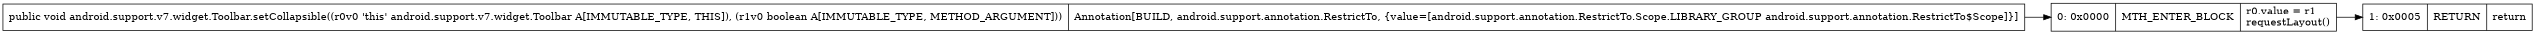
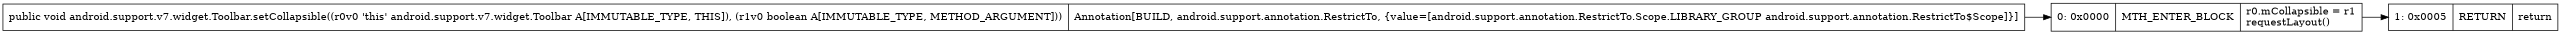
(2281, 11) -> (2301, 11)
